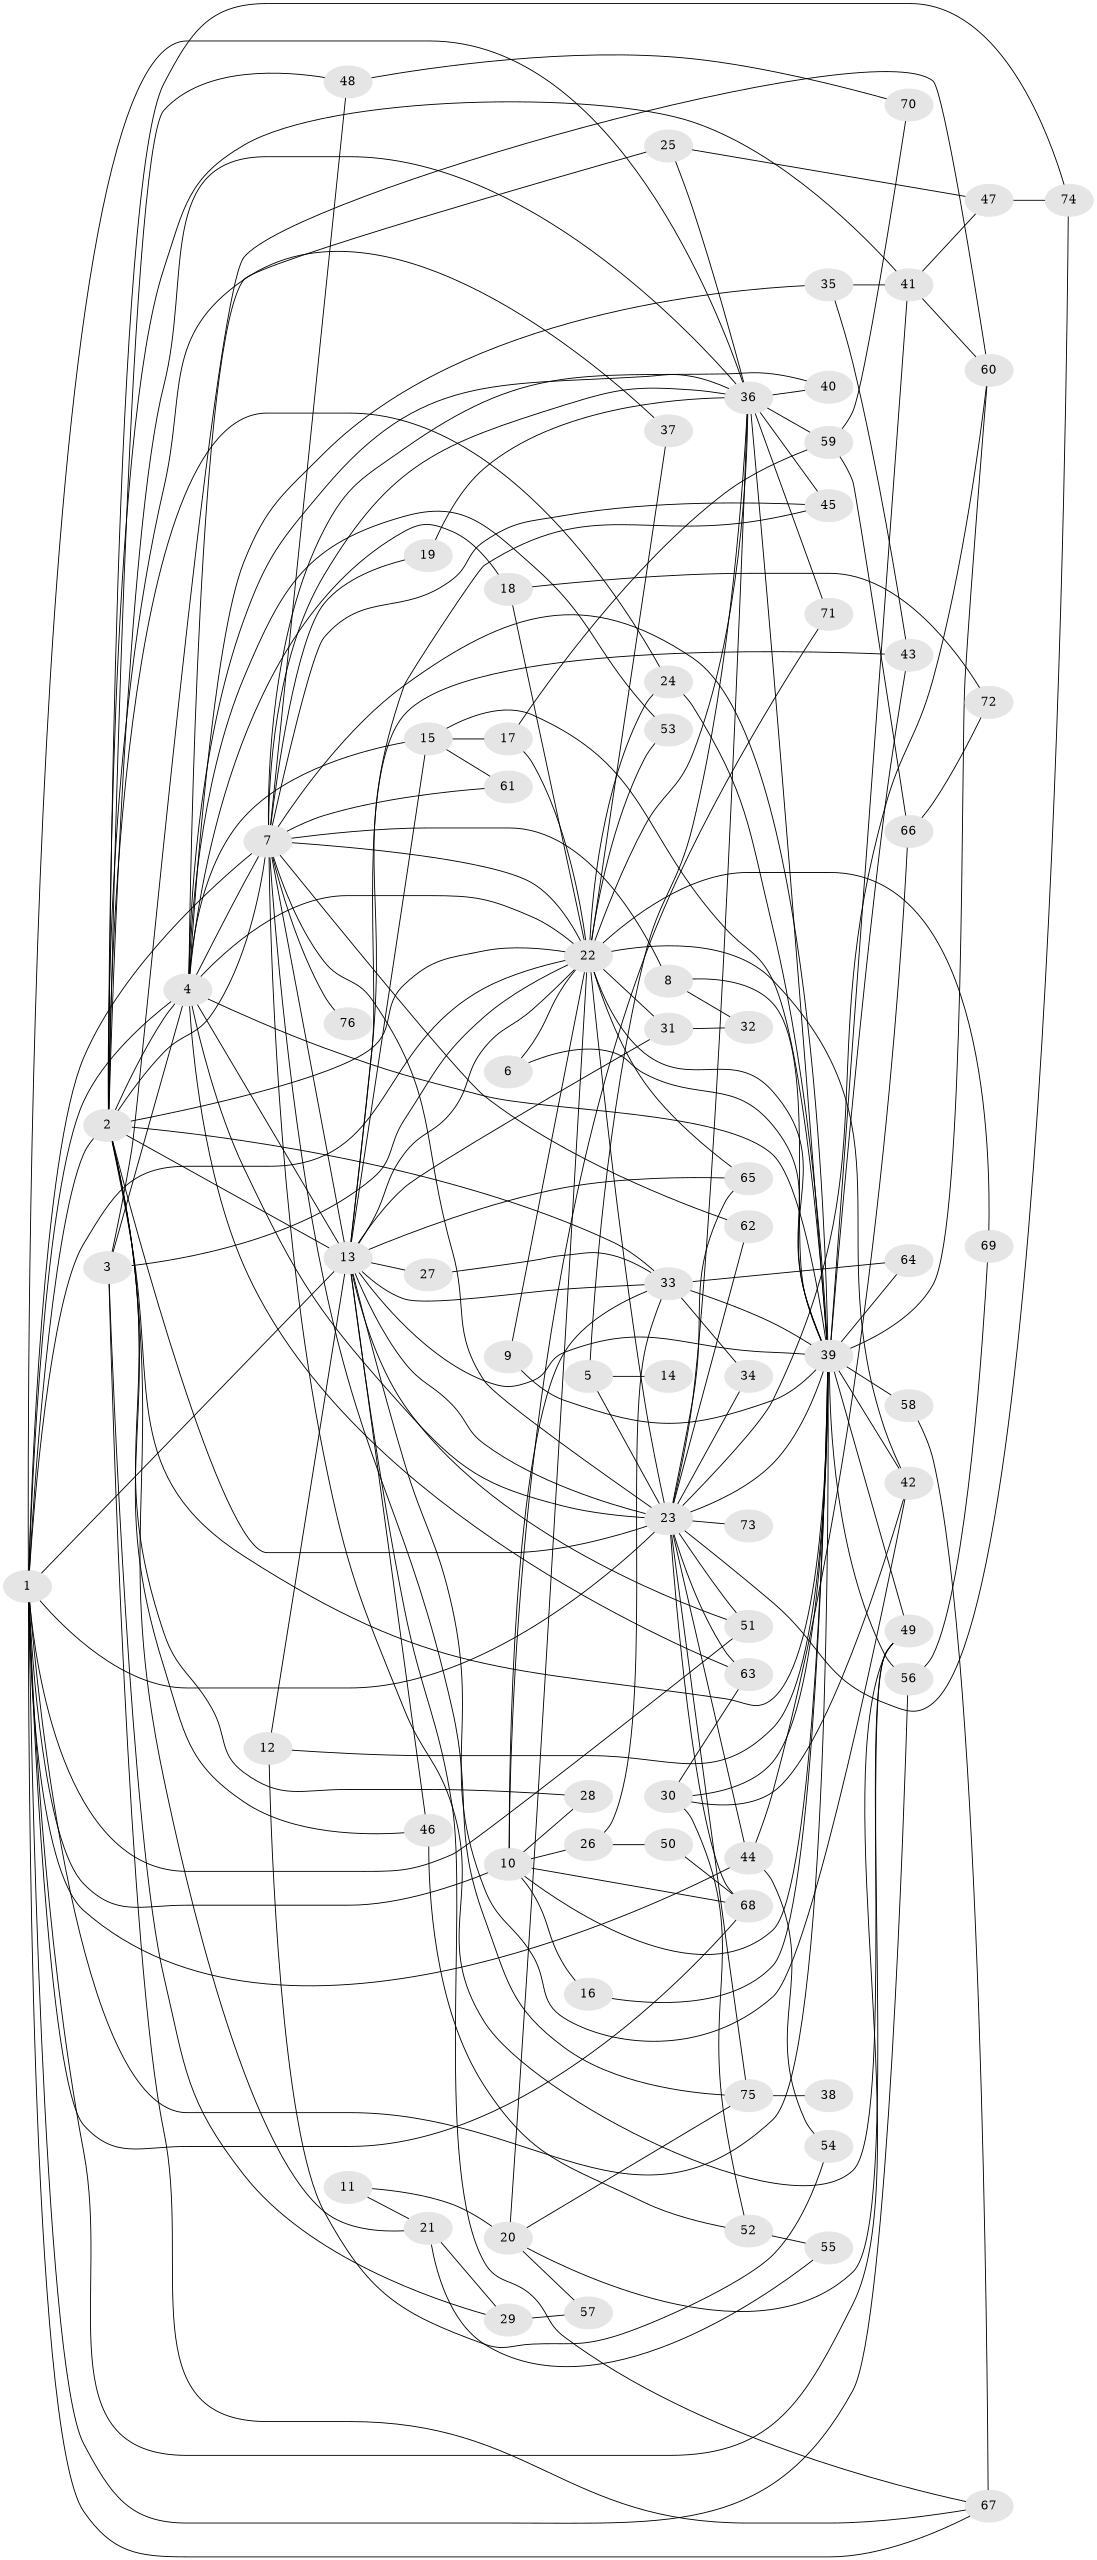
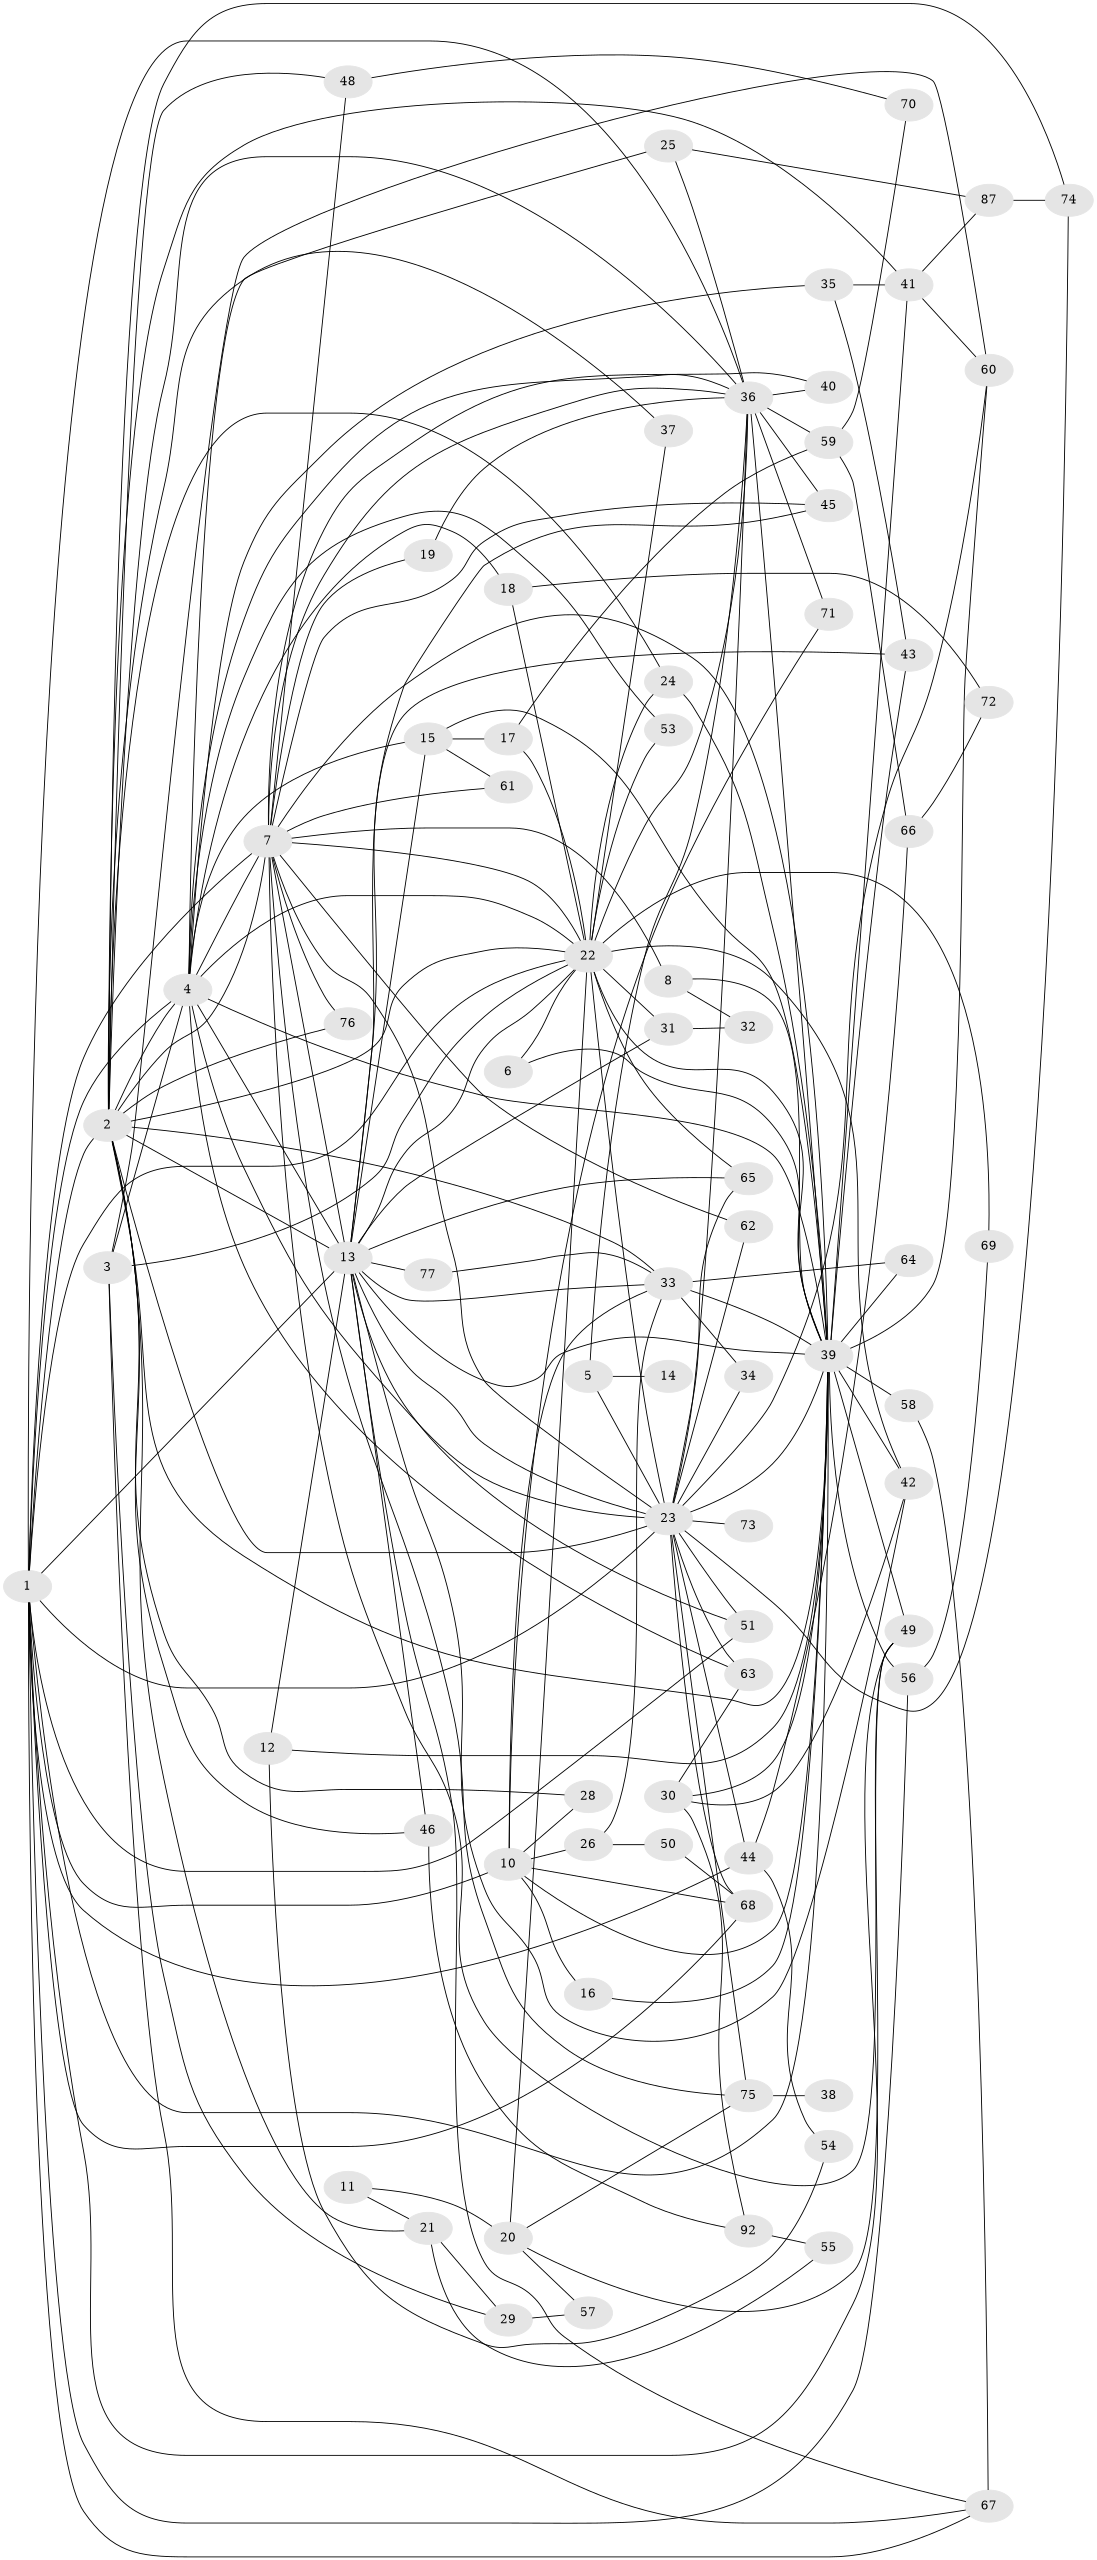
(989, 200) -> (989, 200)
none -> (220, 1062)
(428, 1275) -> (428, 1275)
(508, 1357) -> none
(749, 2231) -> (749, 2231)
